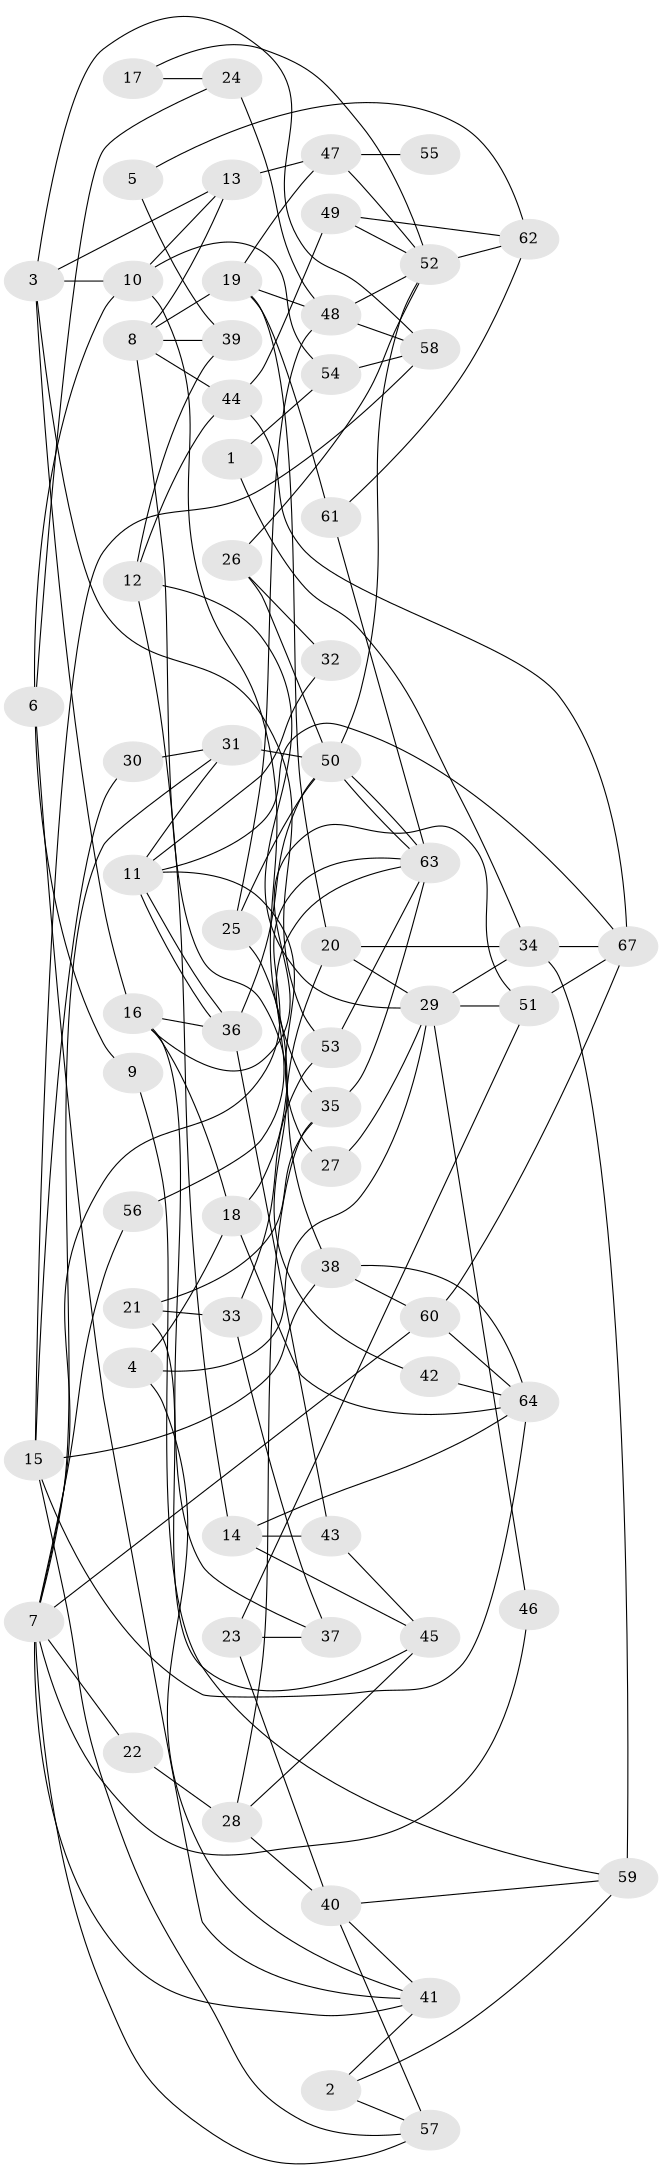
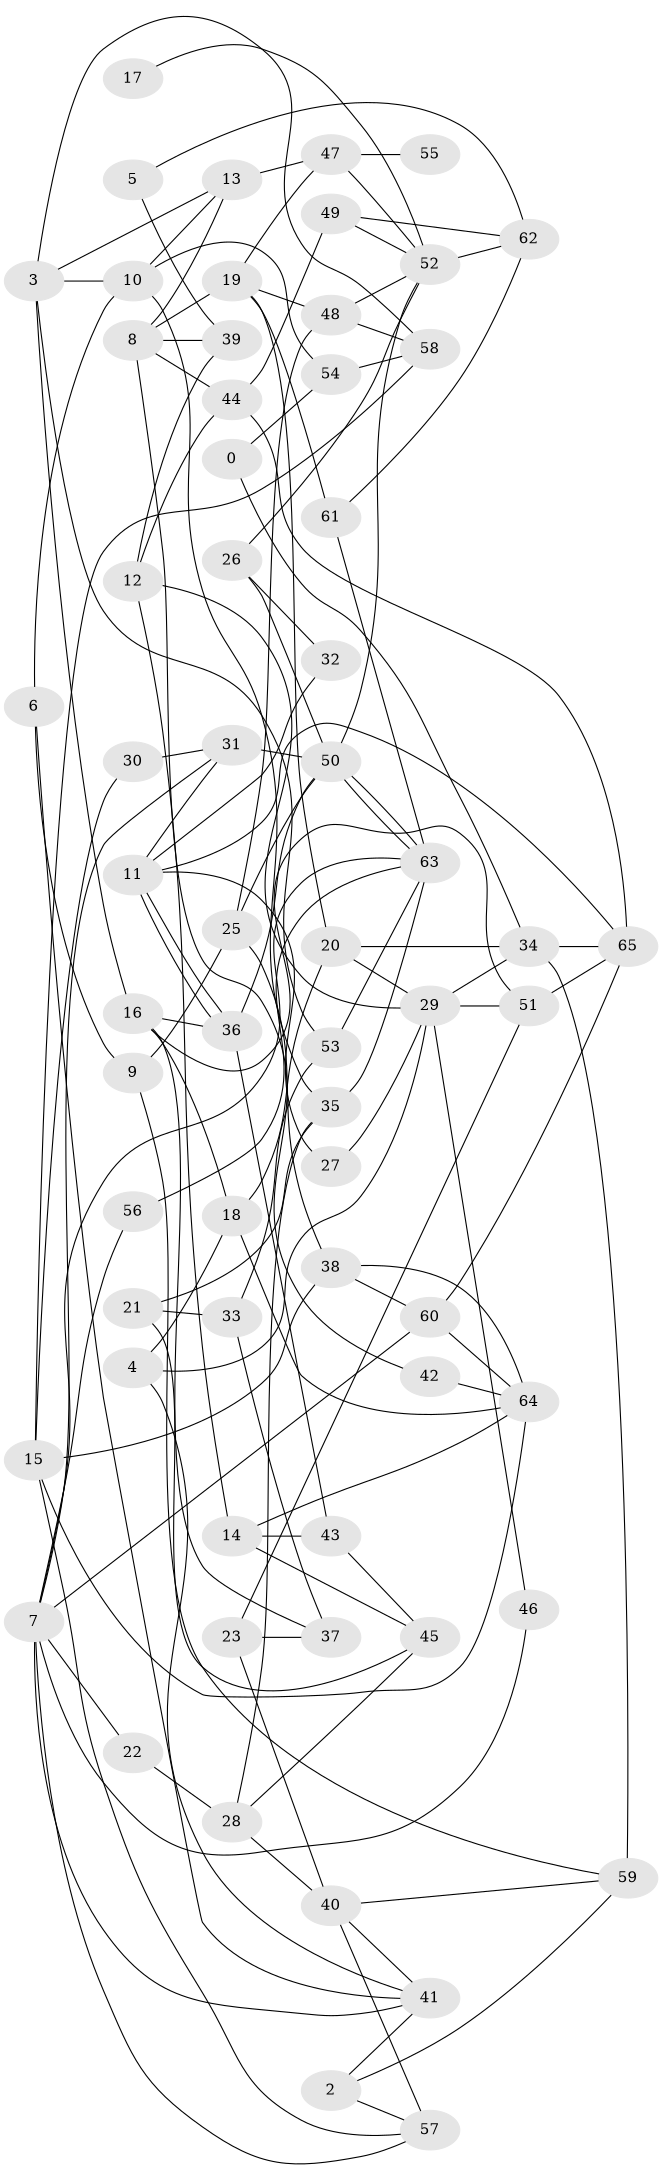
(232, 79) -> none
(232, 459) -> (232, 459)
(628, 947) -> (628, 947)
none -> (191, 1002)
